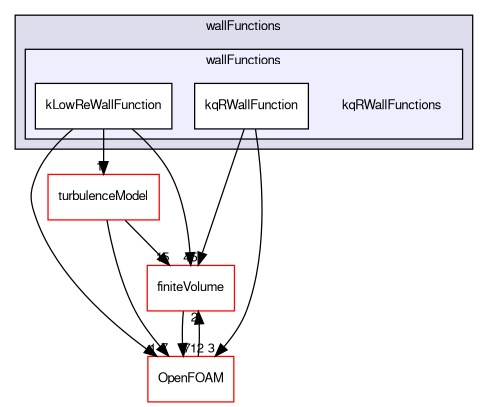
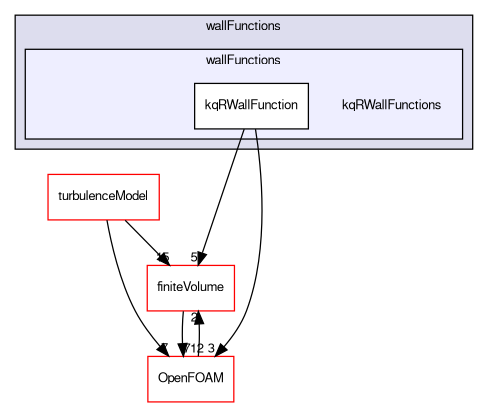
(104, 106) -> none
